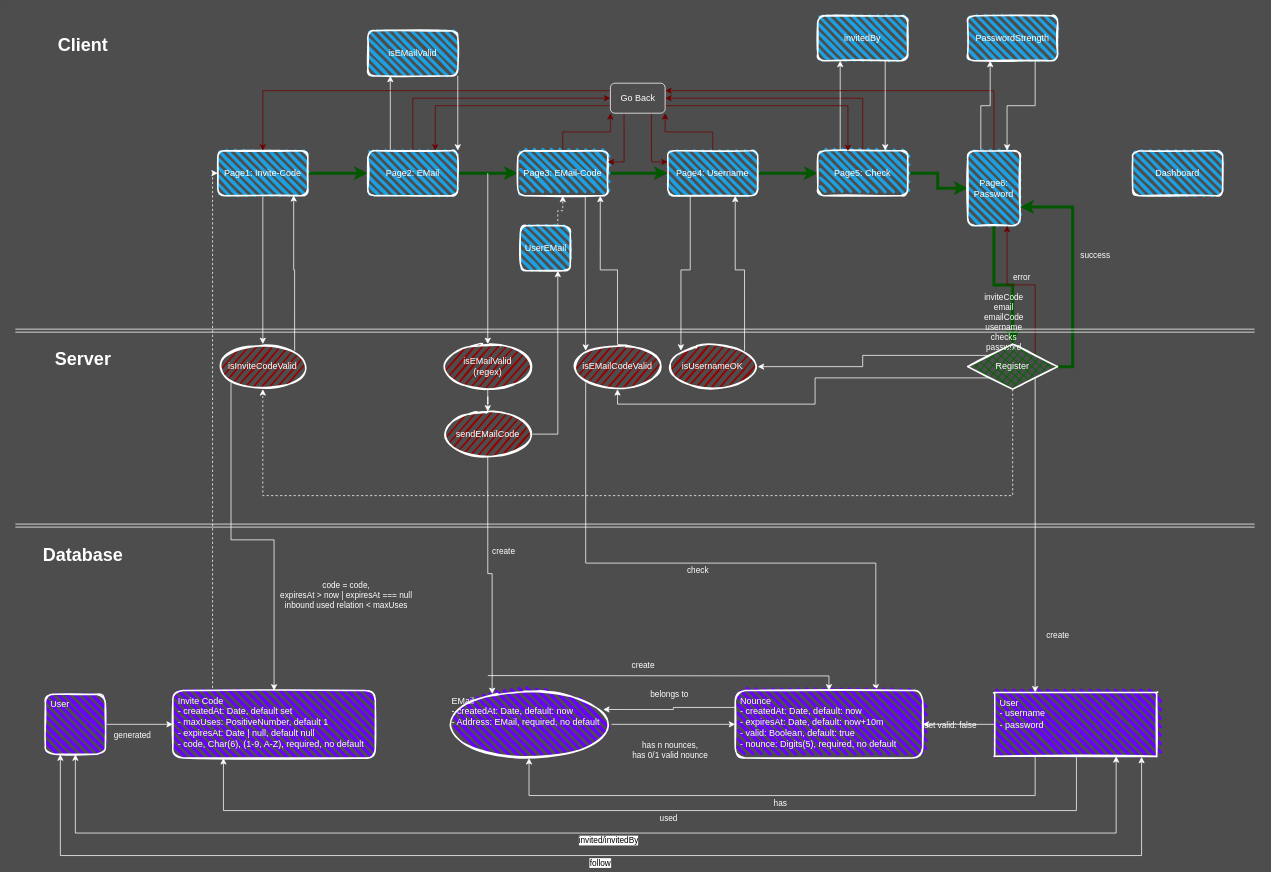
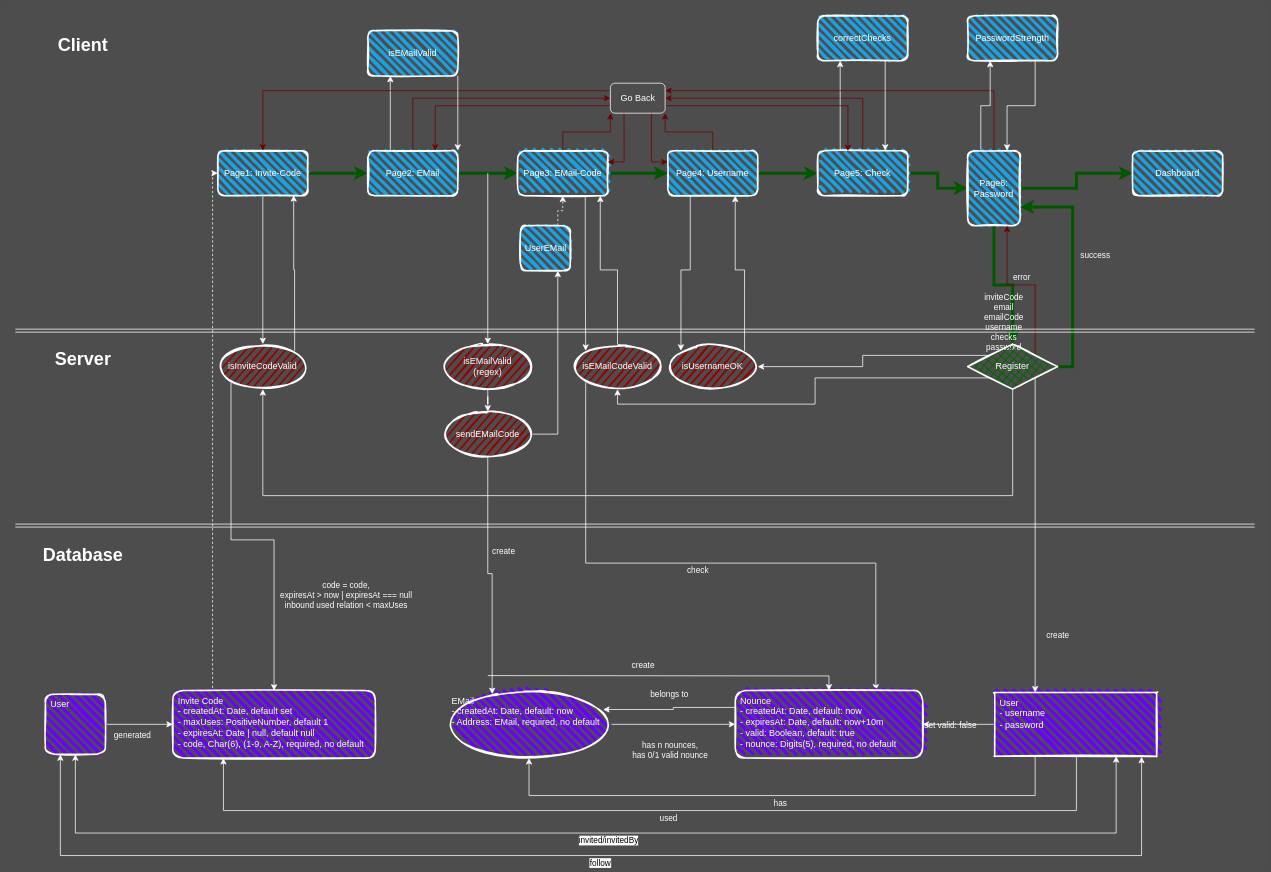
(863, 38) -> (863, 38)
none -> (1077, 185)
(641, 495) -> (641, 495)
